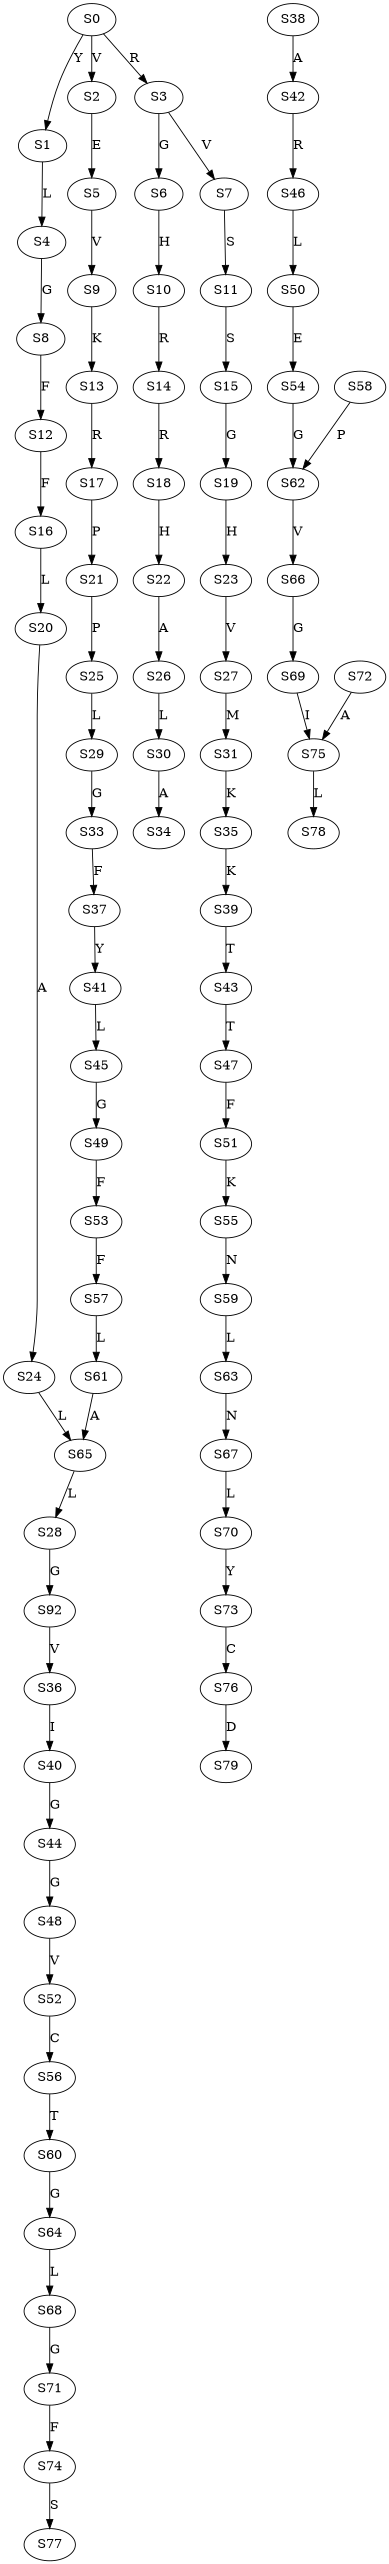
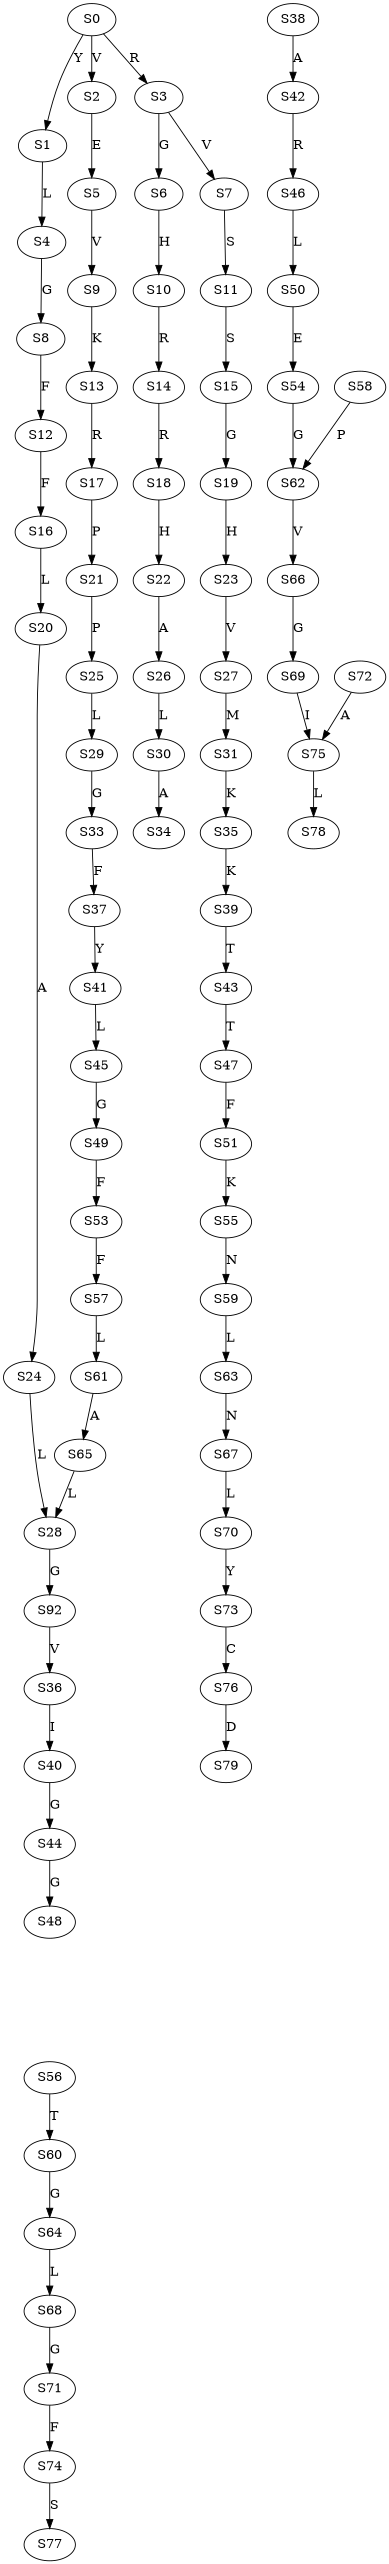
(52, 1413) -> (35, 1451)
(50, 2000) -> none
